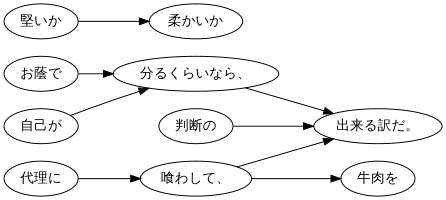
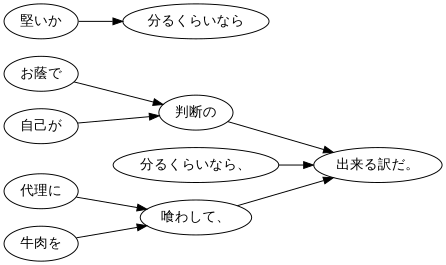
(196, 21) -> (196, 21)
(91, 74) -> (114, 92)
(105, 103) -> (114, 120)
(291, 179) -> (107, 233)
